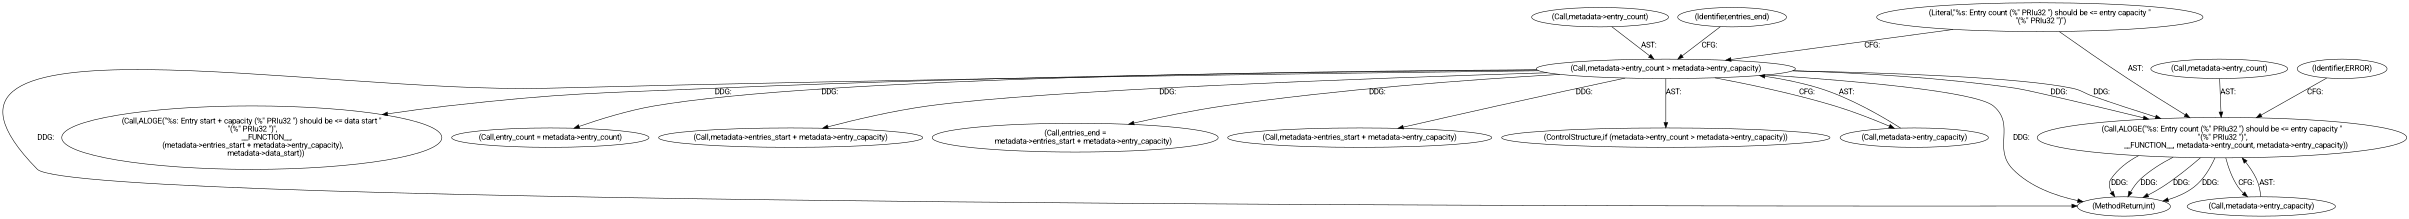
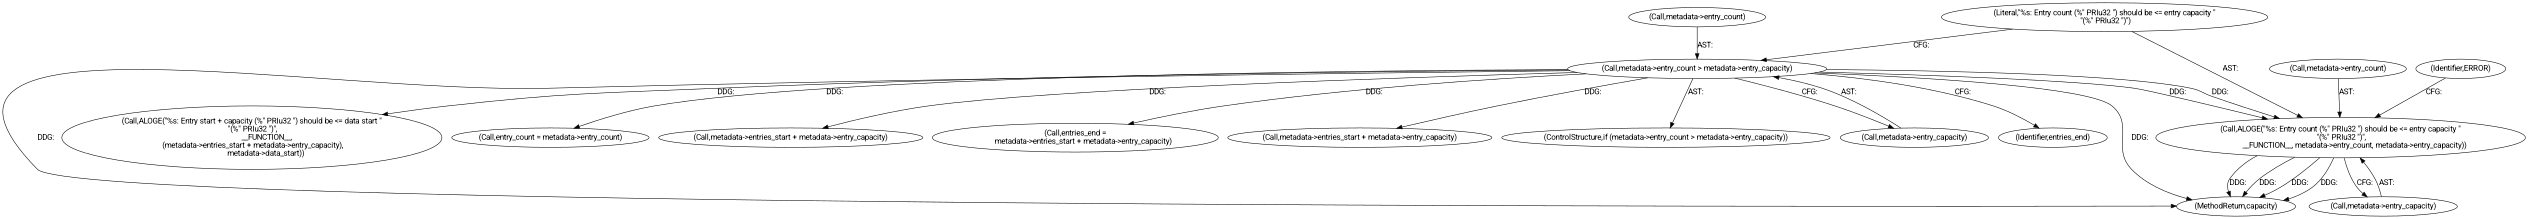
(1701, 41) -> (1925, 89)
(2124, 206) -> (2236, 206)
